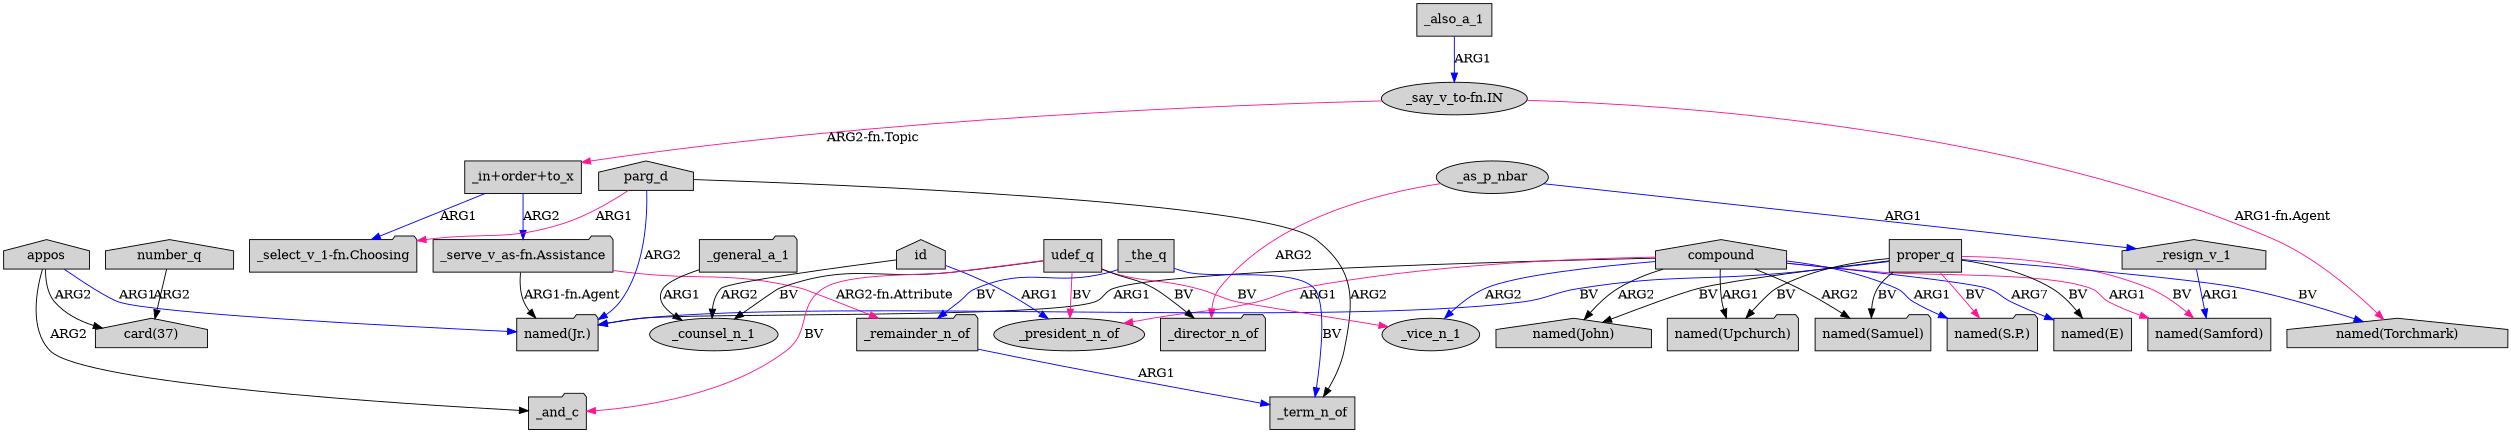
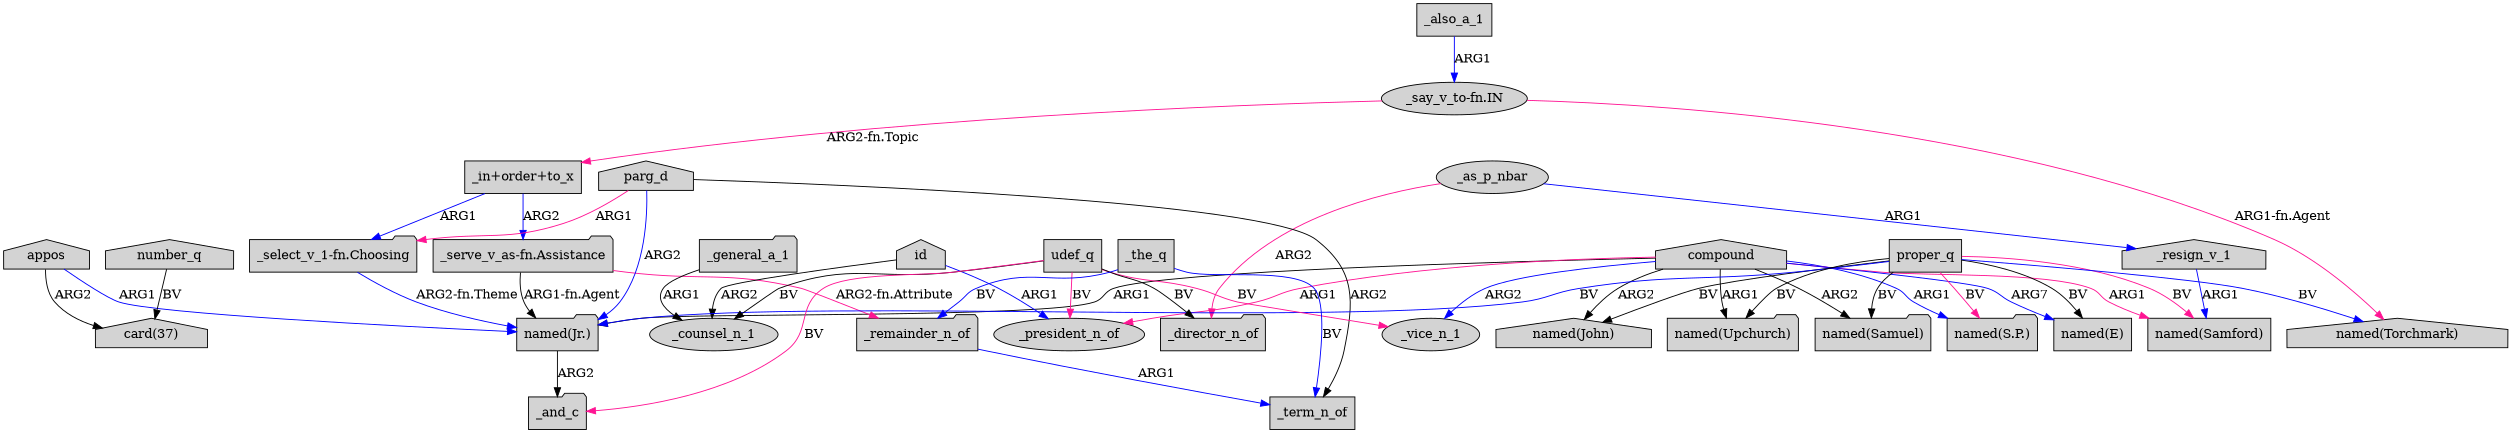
(172, 295) -> (172, 295)
none -> (430, 307)
(240, 389) -> (557, 369)
